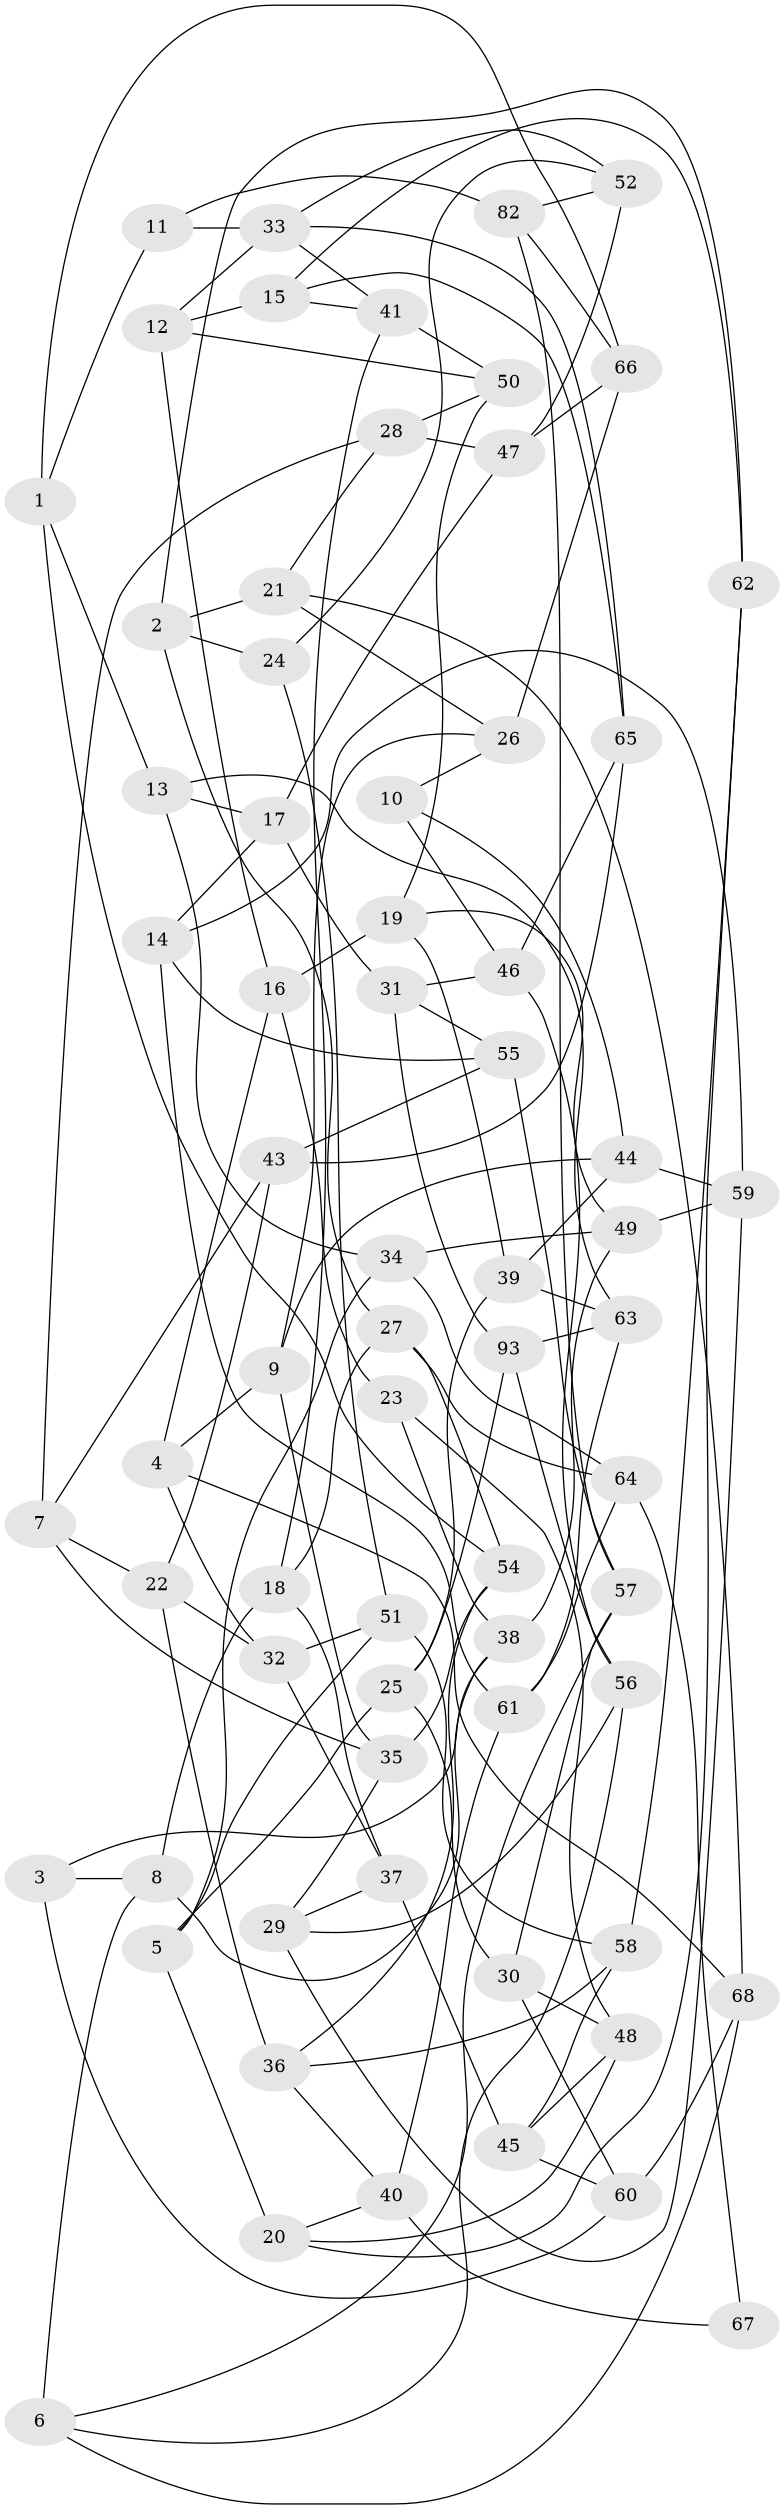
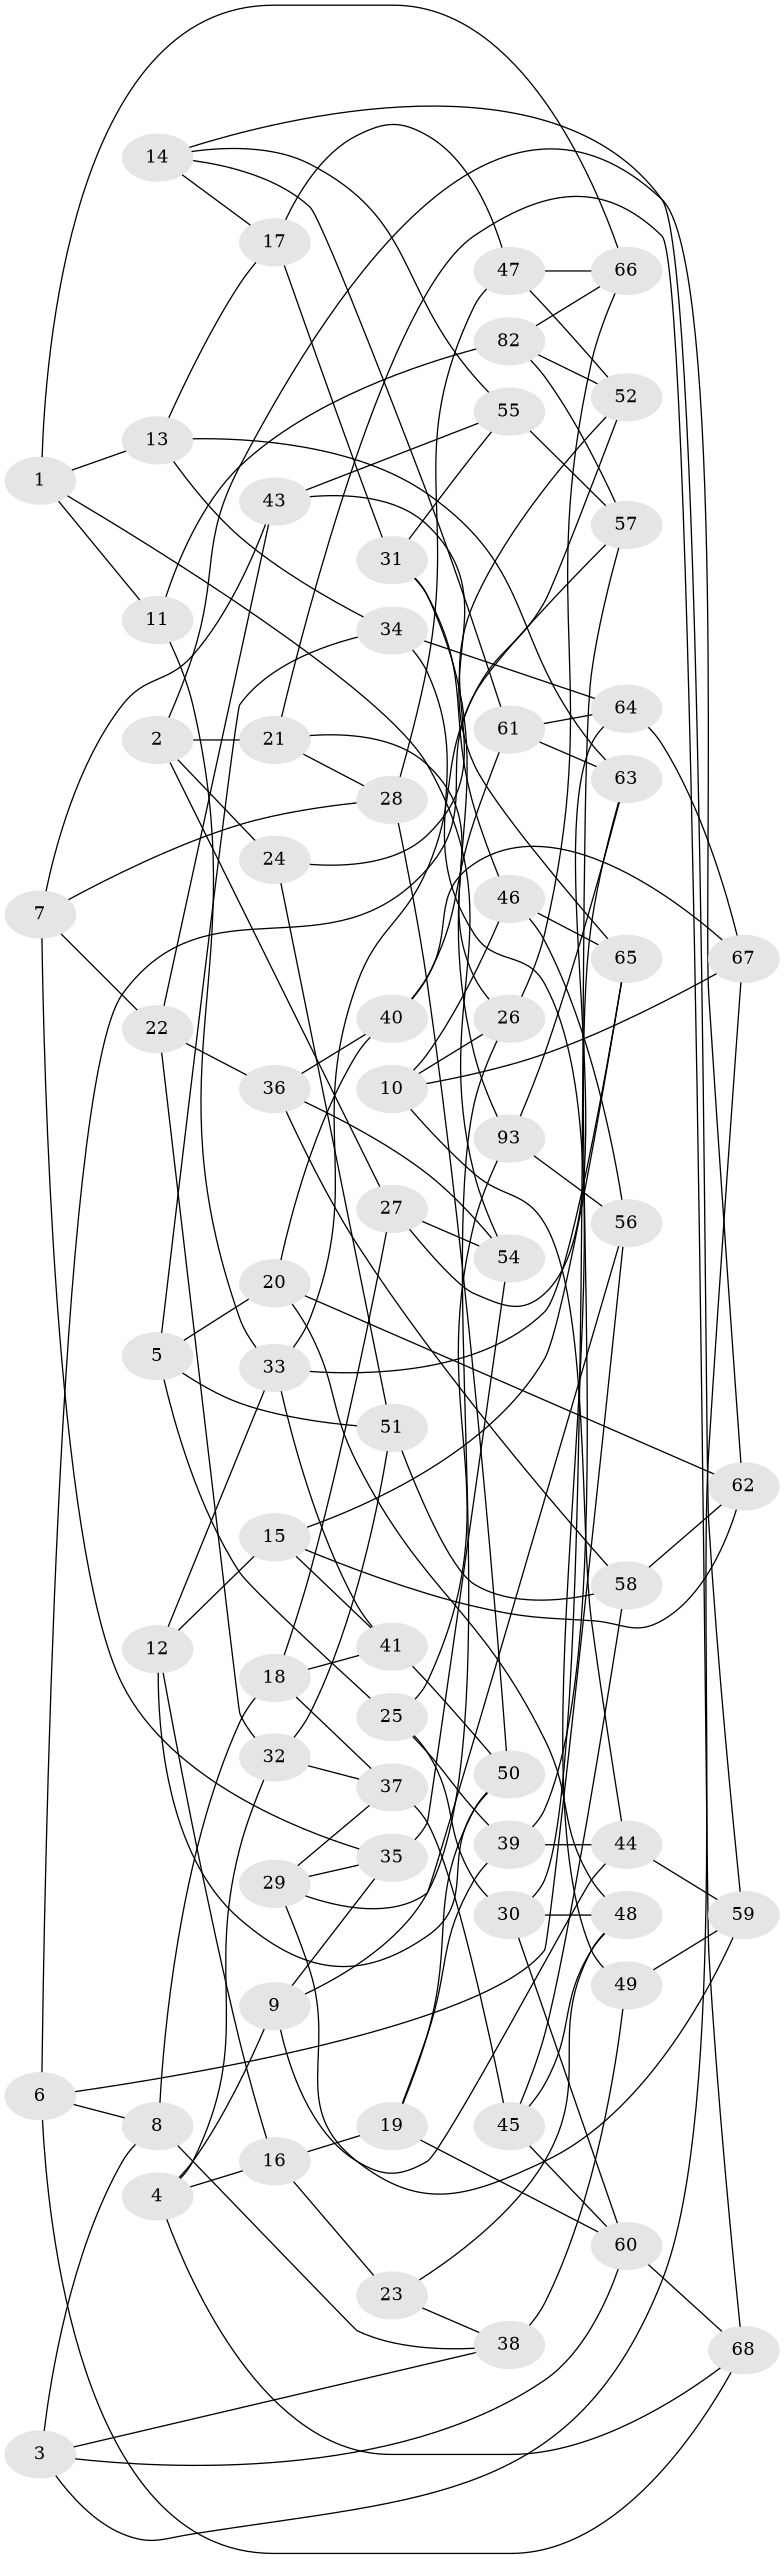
(582, 1010) -> (509, 2186)
none -> (555, 1050)
none -> (700, 2049)
